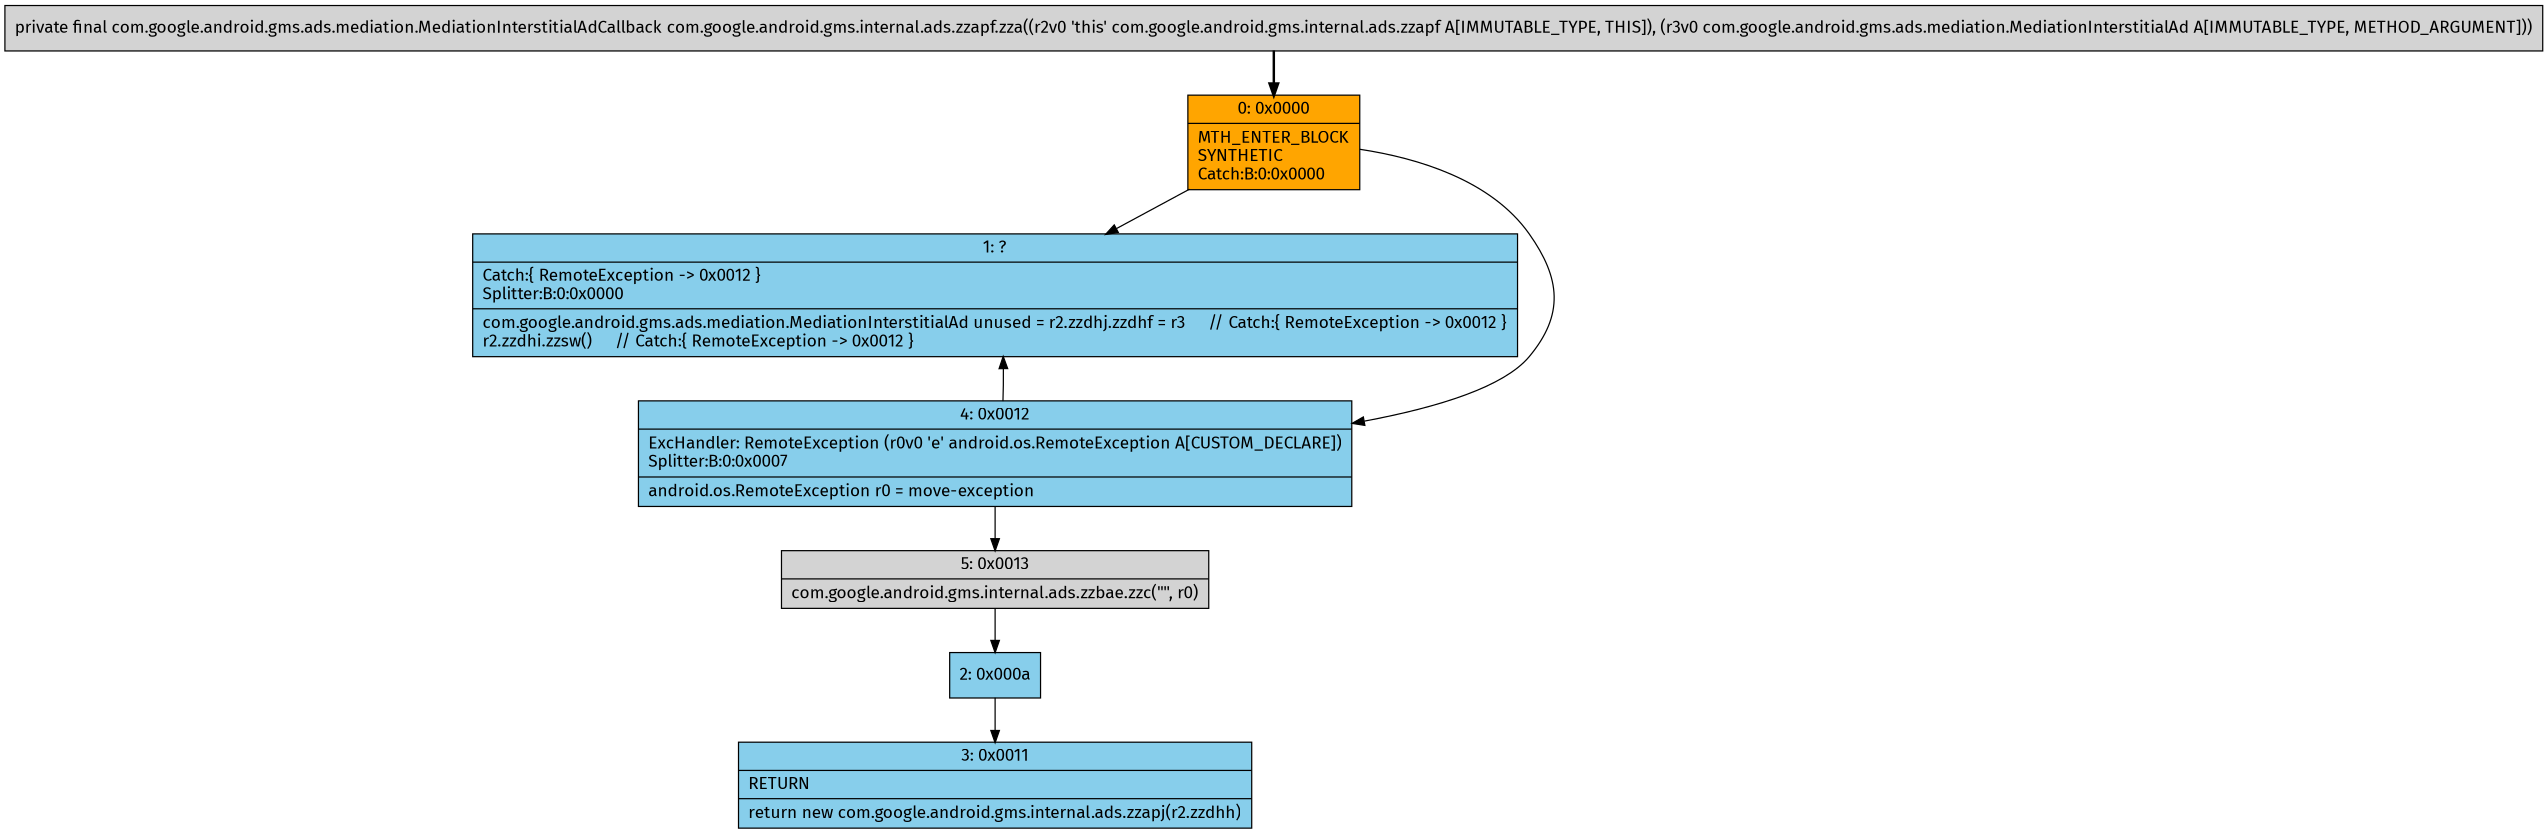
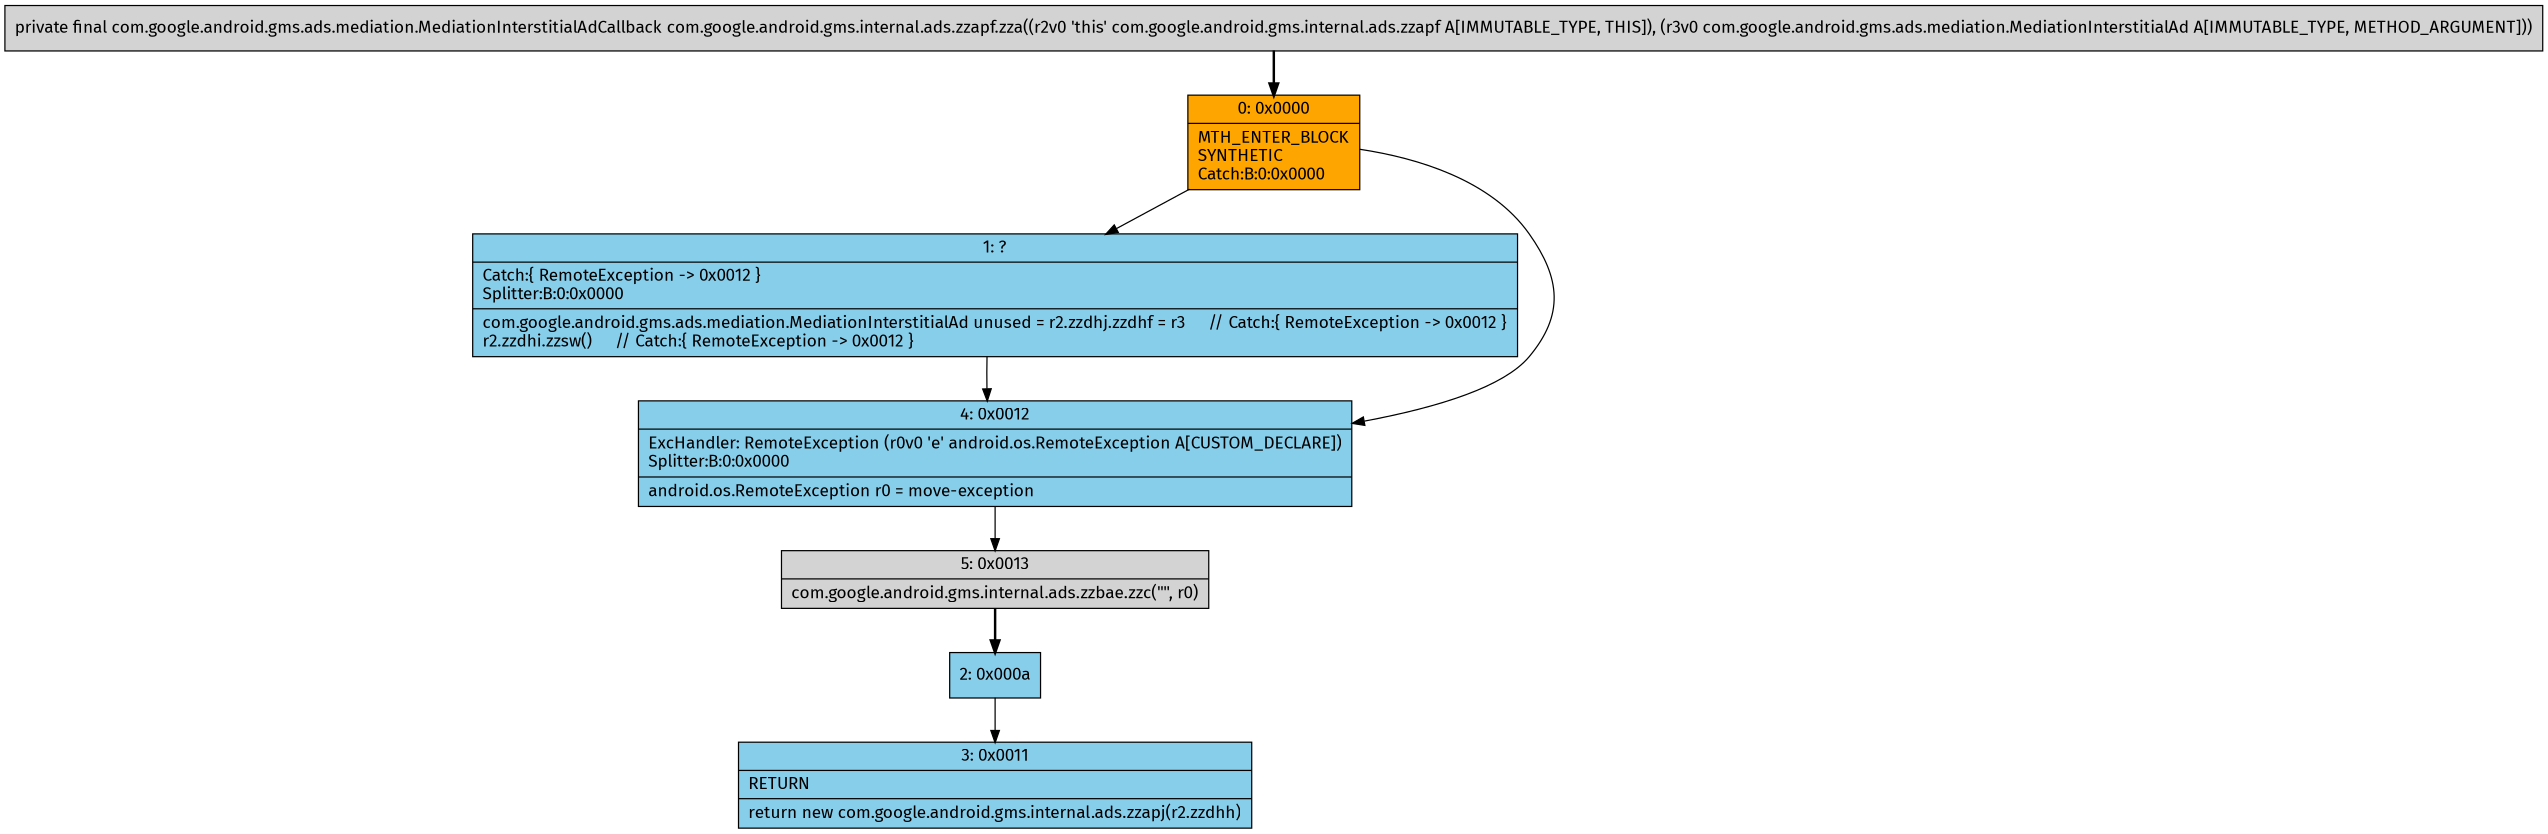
(1003, 385) -> (987, 373)
(718, 462) -> (719, 462)
(995, 624) -> (995, 624)
